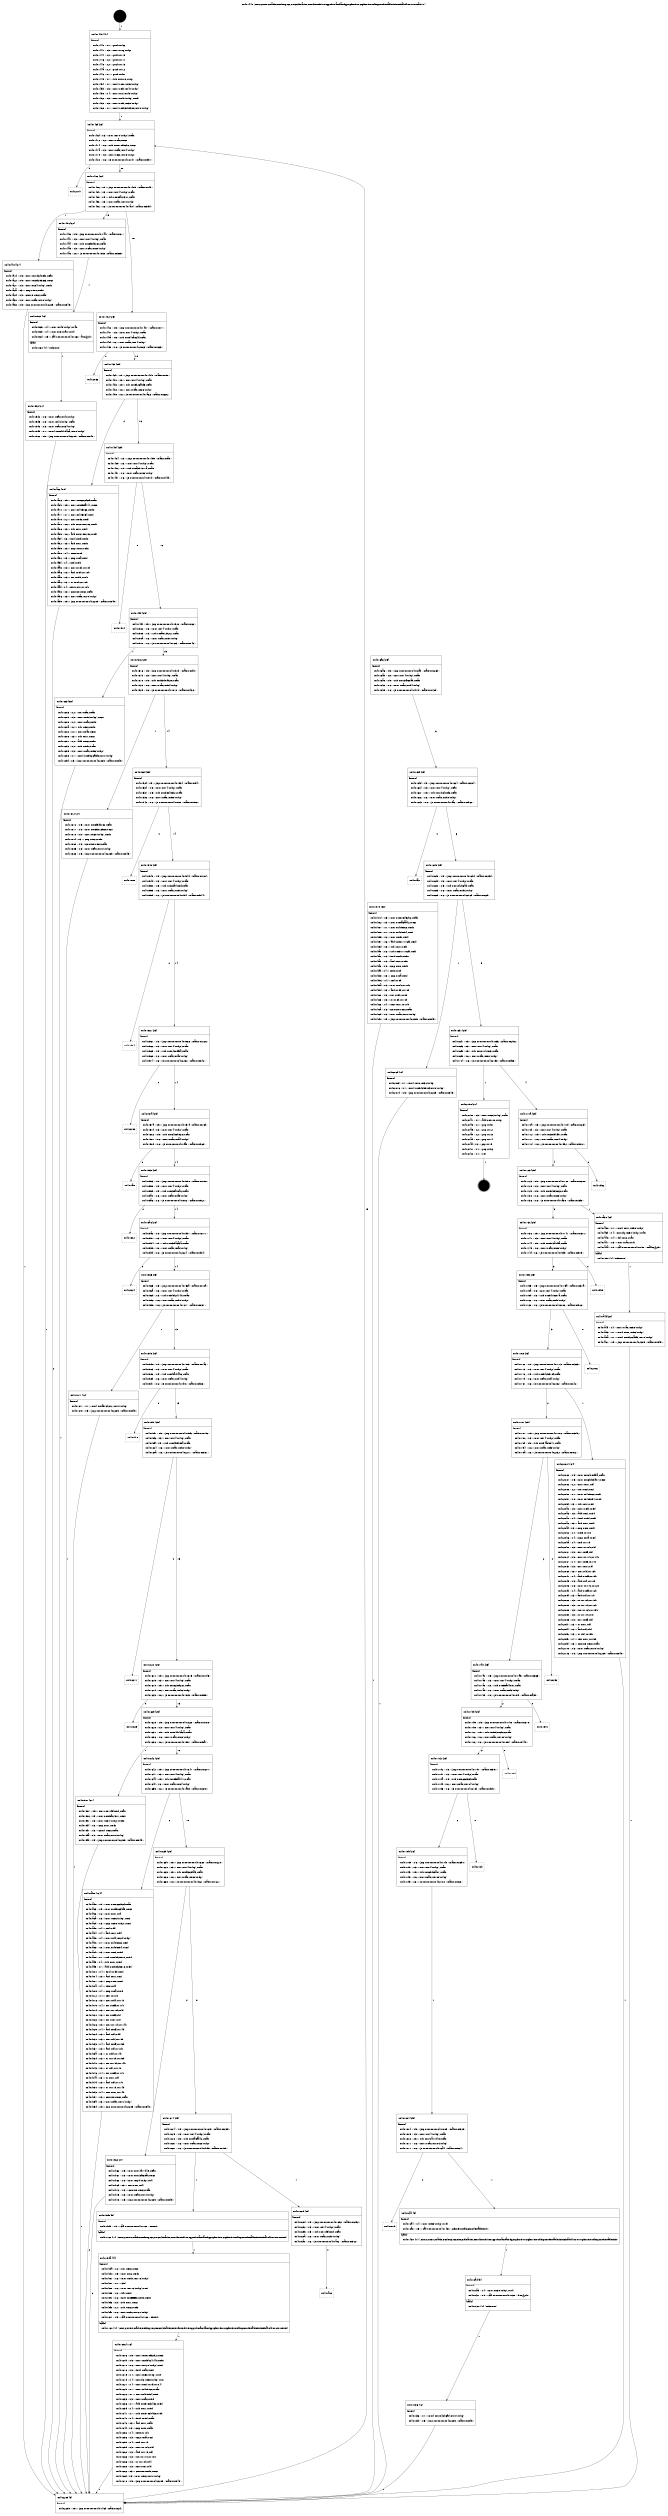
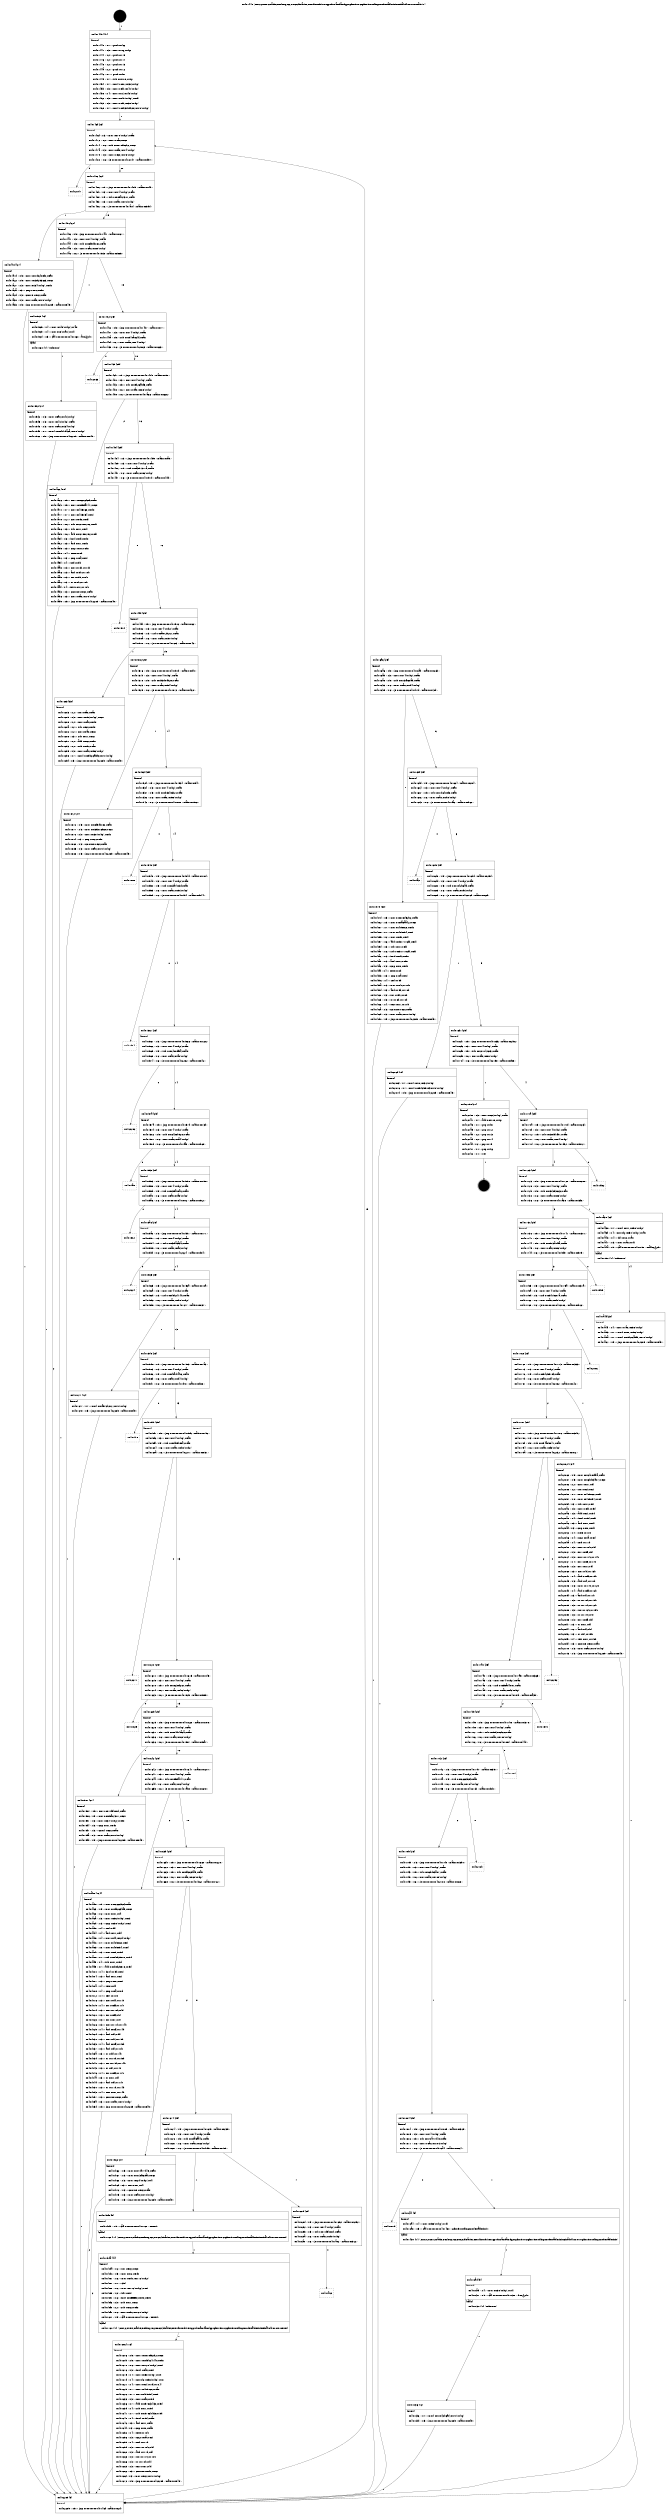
(131, 261) -> (111, 284)
none -> (404, 798)
(630, 1267) -> (630, 1267)
